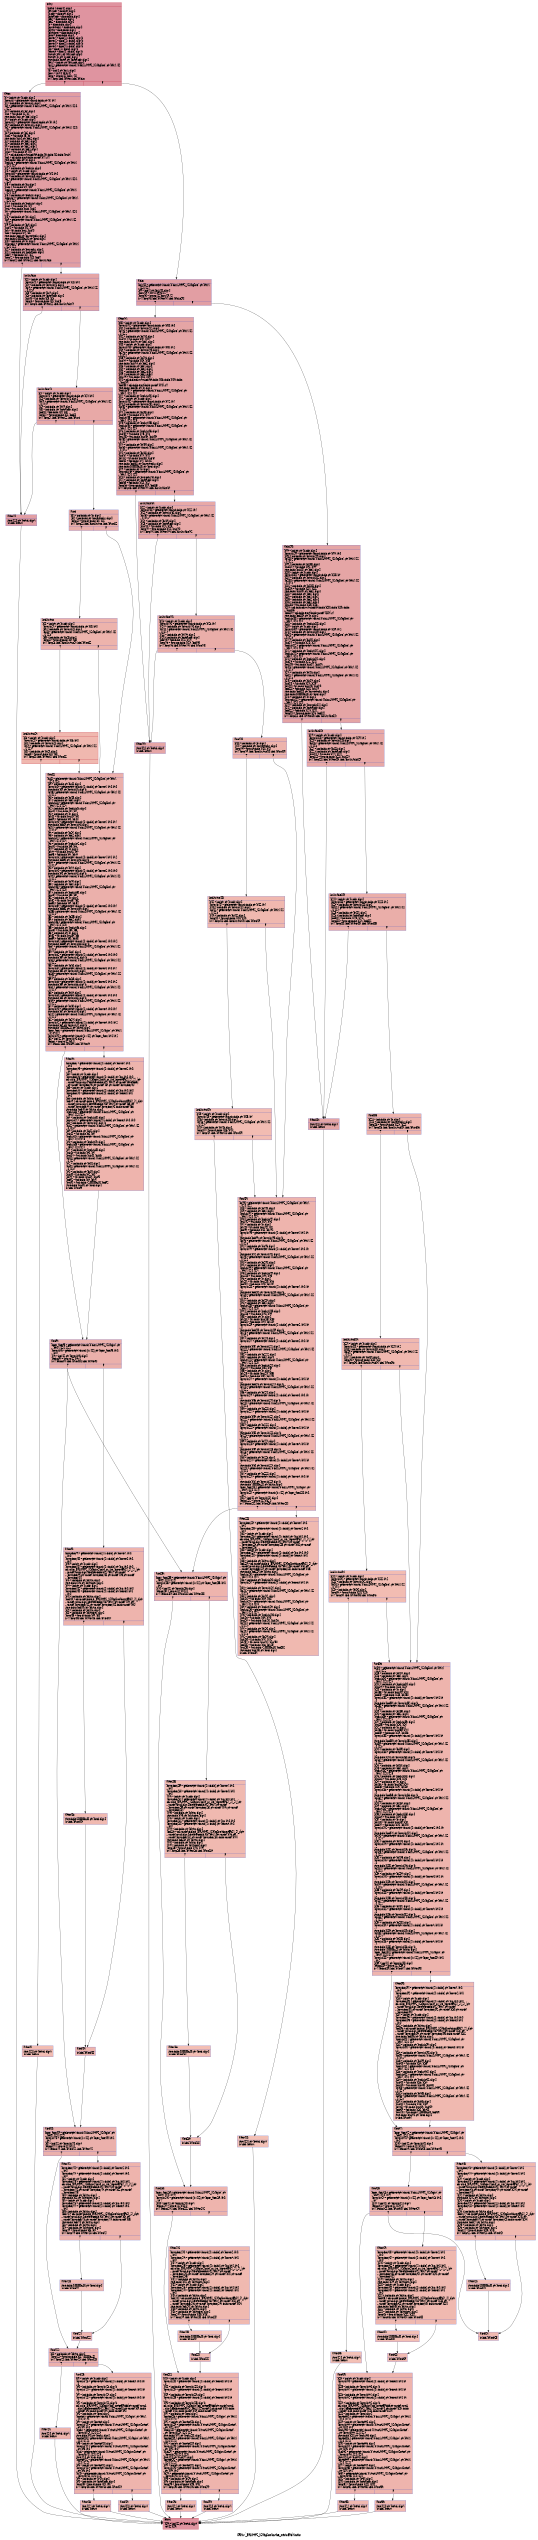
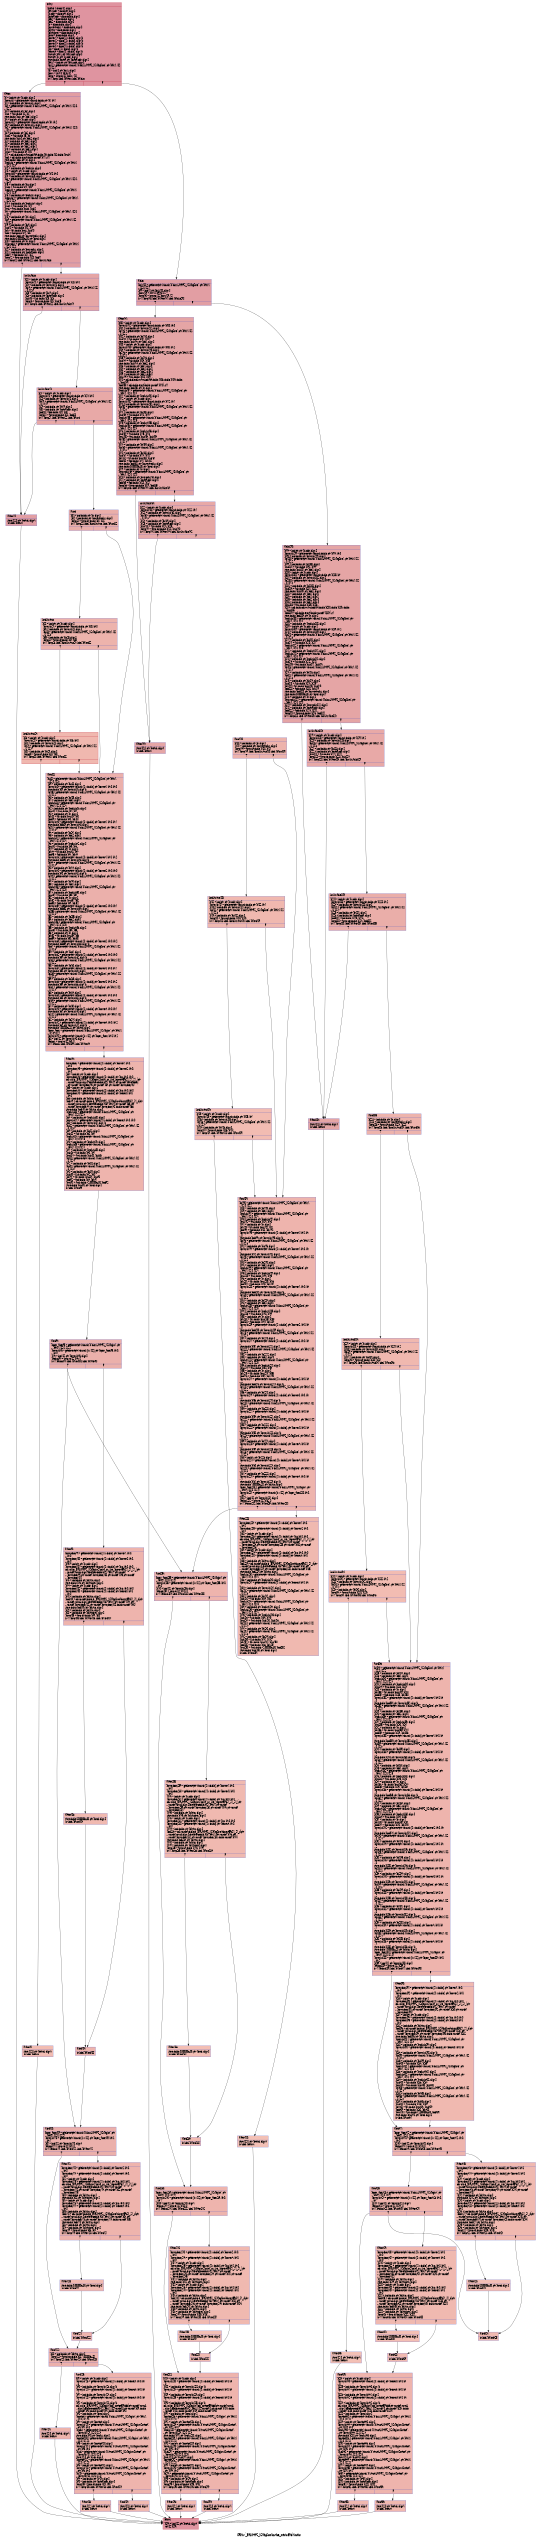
(196, 634) -> none
(63, 1195) -> none
(257, 1458) -> (255, 1458)
(256, 1551) -> (256, 1551)
none -> (209, 2230)
